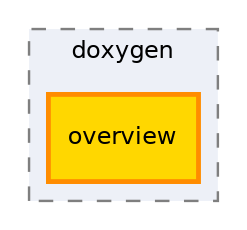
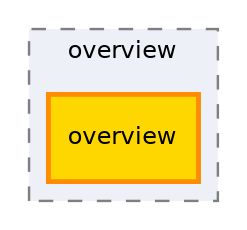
(123, 52) -> (123, 52)
